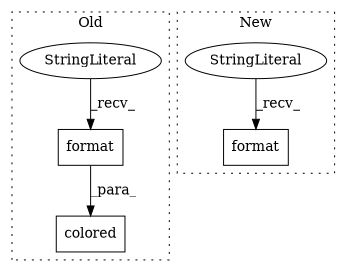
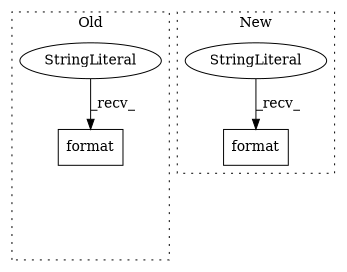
(91, 234) -> none
